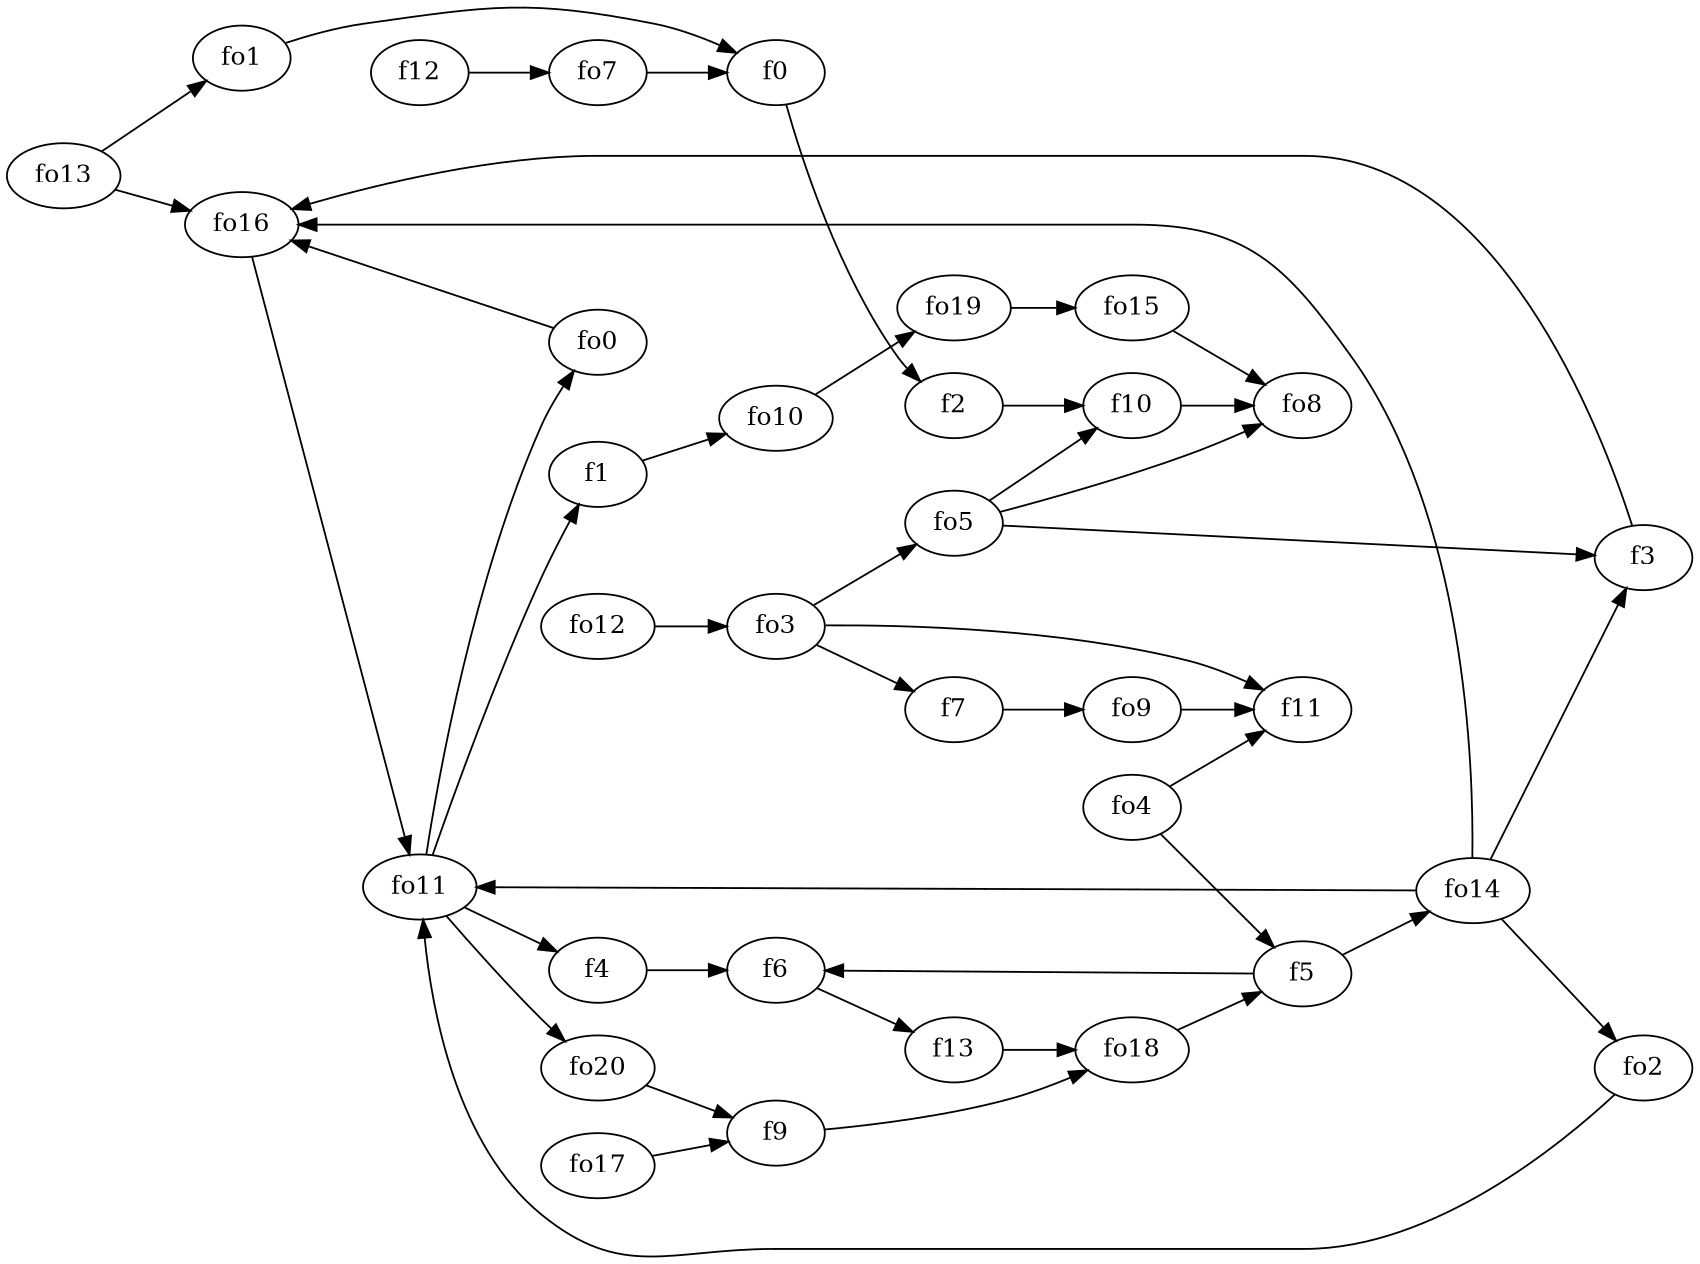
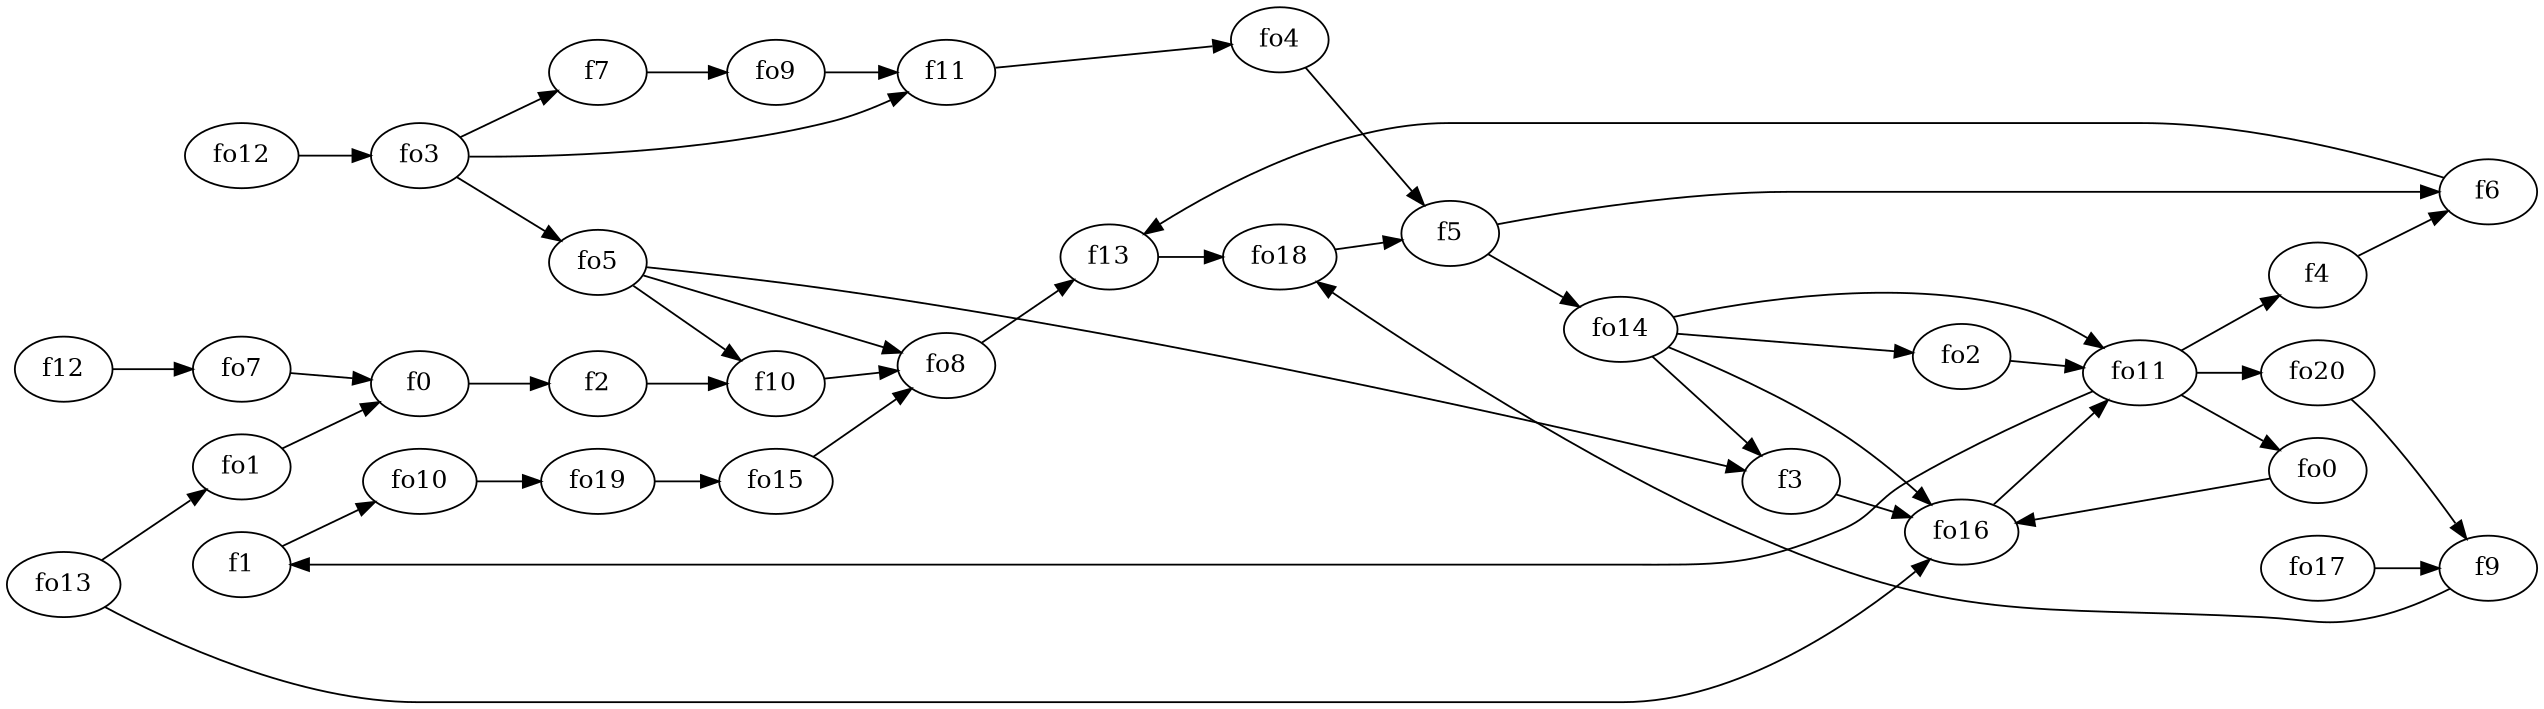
none -> (1030, 310)
(1209, 763) -> (1104, 57)
